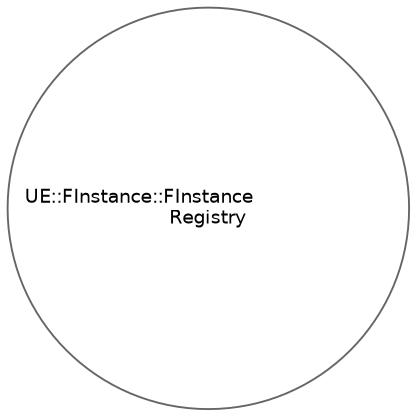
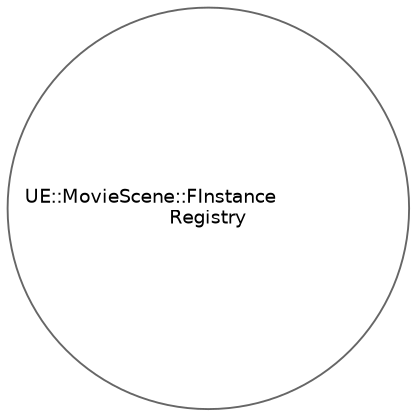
(208, 208) -> (208, 208)
